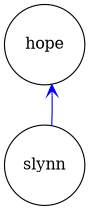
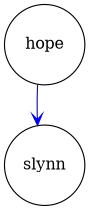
(52, 111) -> (37, 99)
